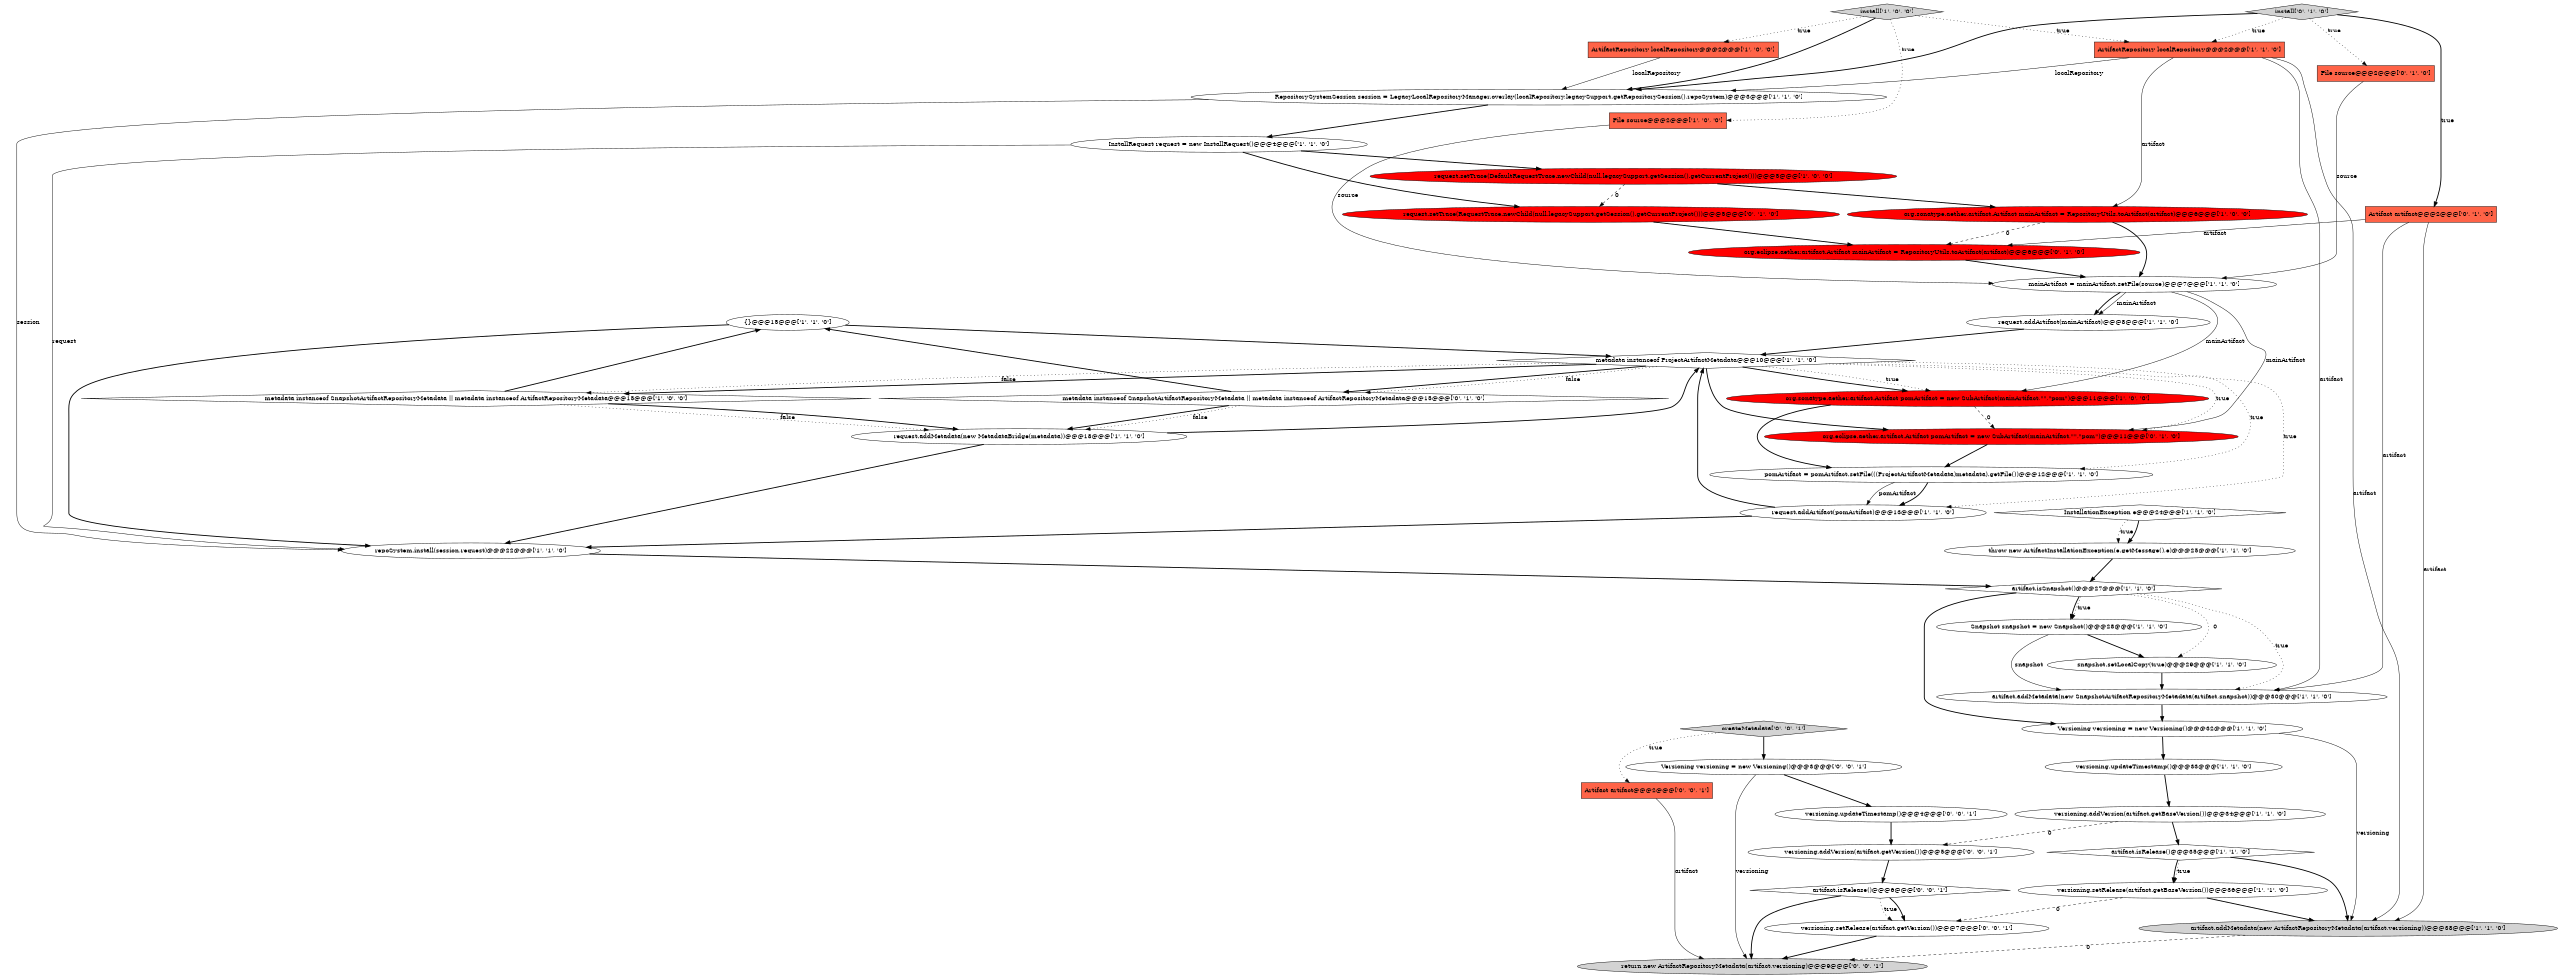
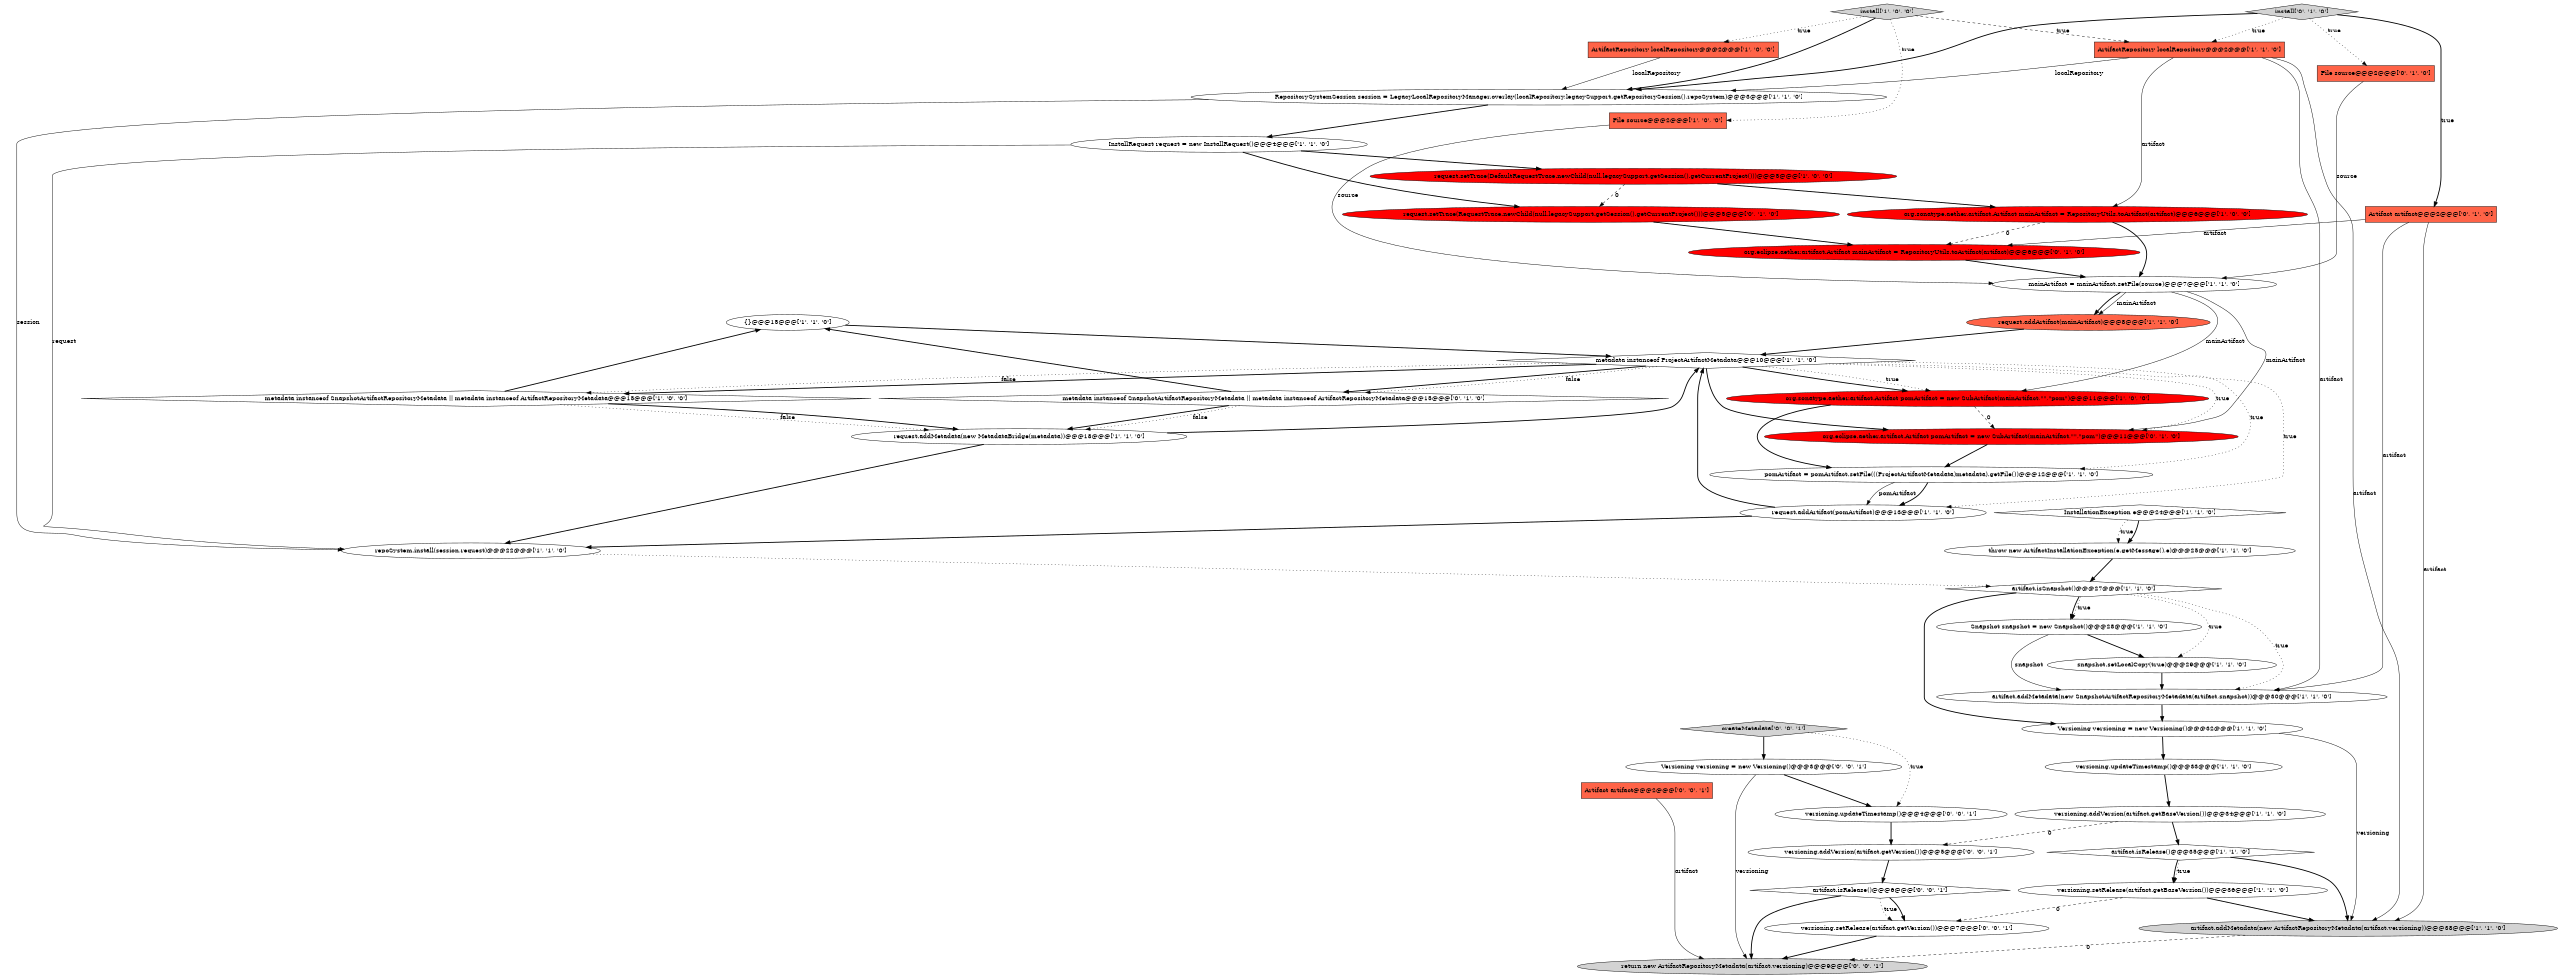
(2030, 30) -> (2030, 30)
(2088, 322) -> (2088, 322)
(189, 363) -> none
(1288, 570) -> (1288, 570)
(2215, 627) -> (2215, 627)
(1657, 743) -> (1881, 746)
